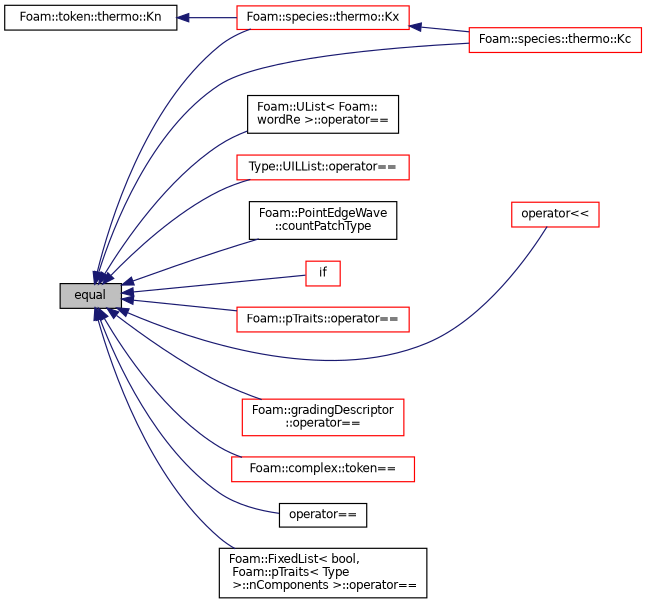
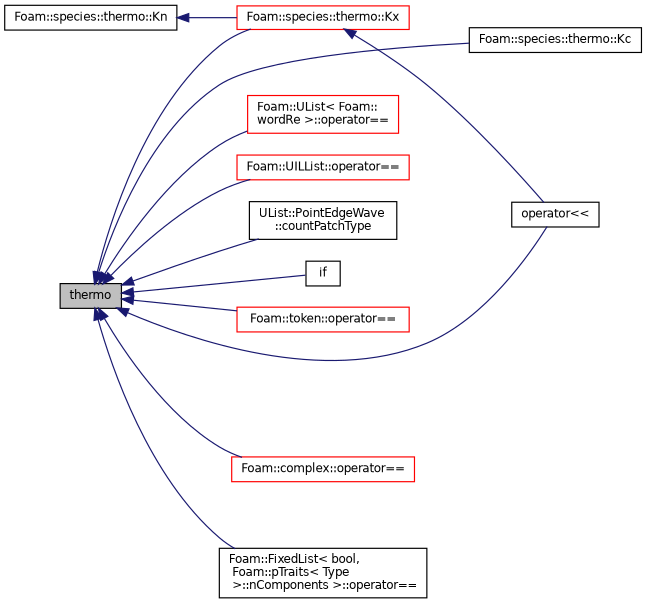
(91, 18) -> (91, 18)
(445, 29) -> (456, 111)
(555, 40) -> (555, 40)
(323, 114) -> (323, 114)
(323, 167) -> (323, 167)
(555, 215) -> (555, 215)
(323, 221) -> (323, 221)
(323, 274) -> (323, 274)
(91, 296) -> (91, 296)
(323, 320) -> (323, 320)
(323, 417) -> none
(323, 469) -> (323, 469)
(323, 515) -> none
